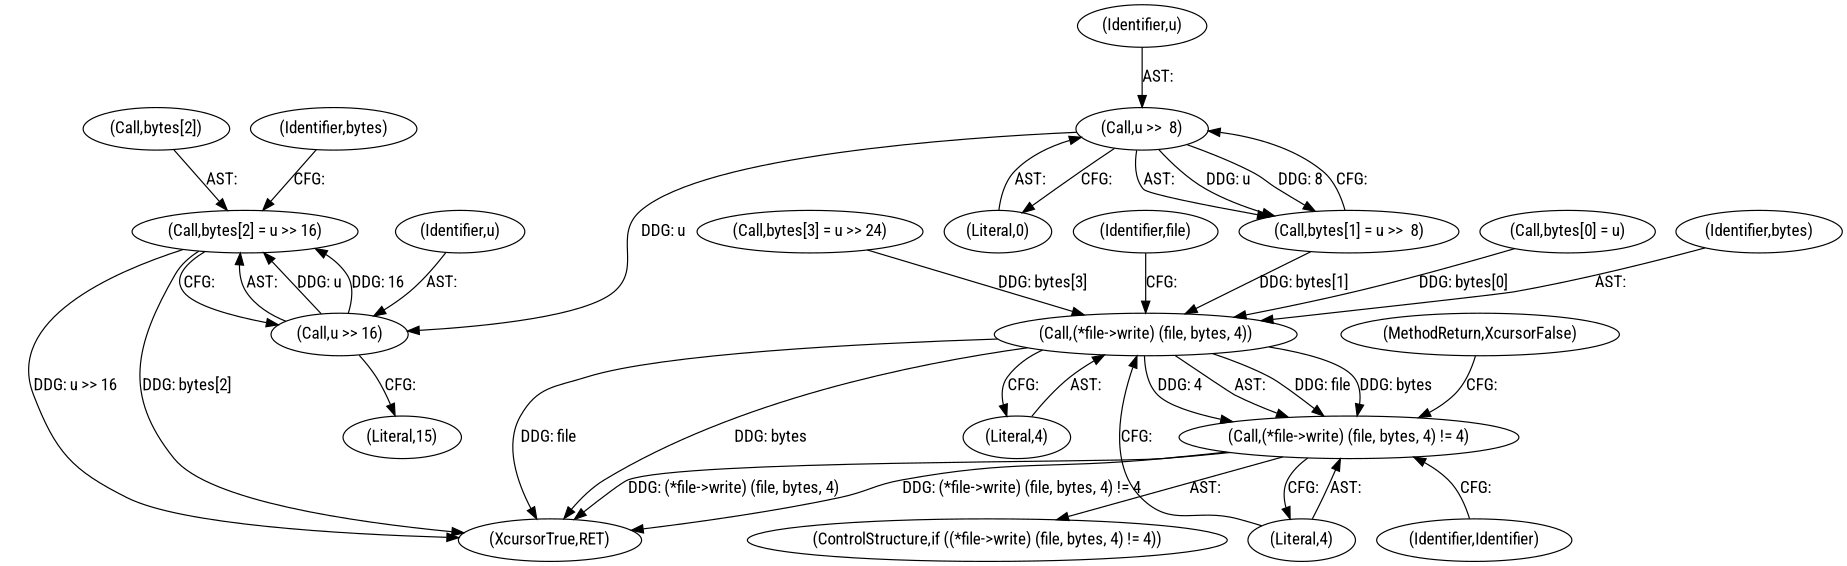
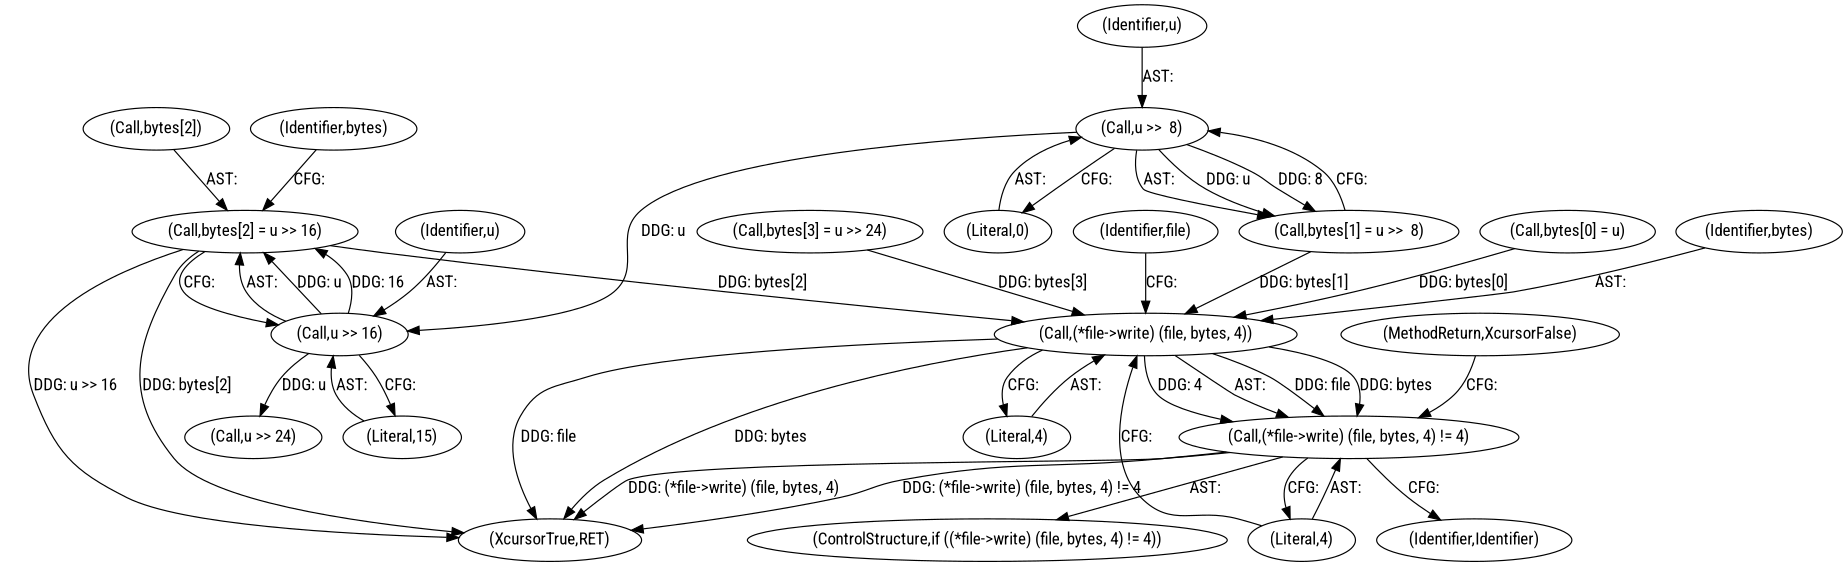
none -> (671, 286)
none -> (339, 400)
none -> (253, 437)
(1453, 486) -> (1397, 488)
